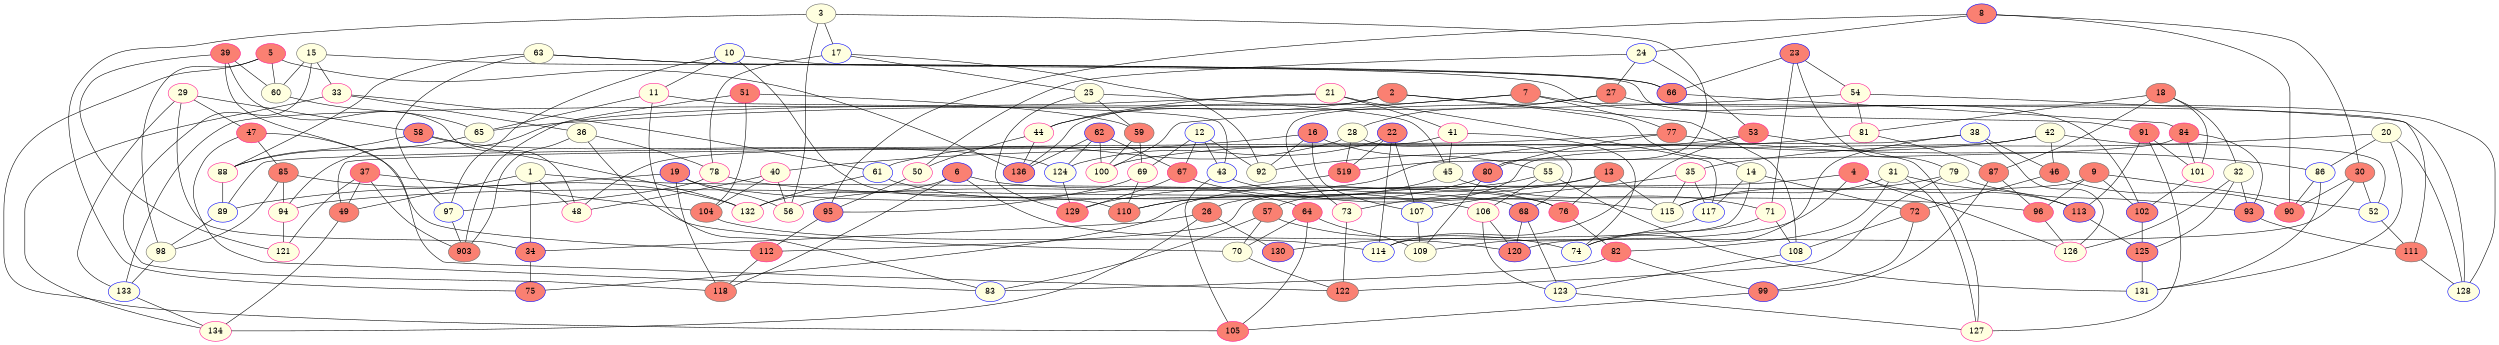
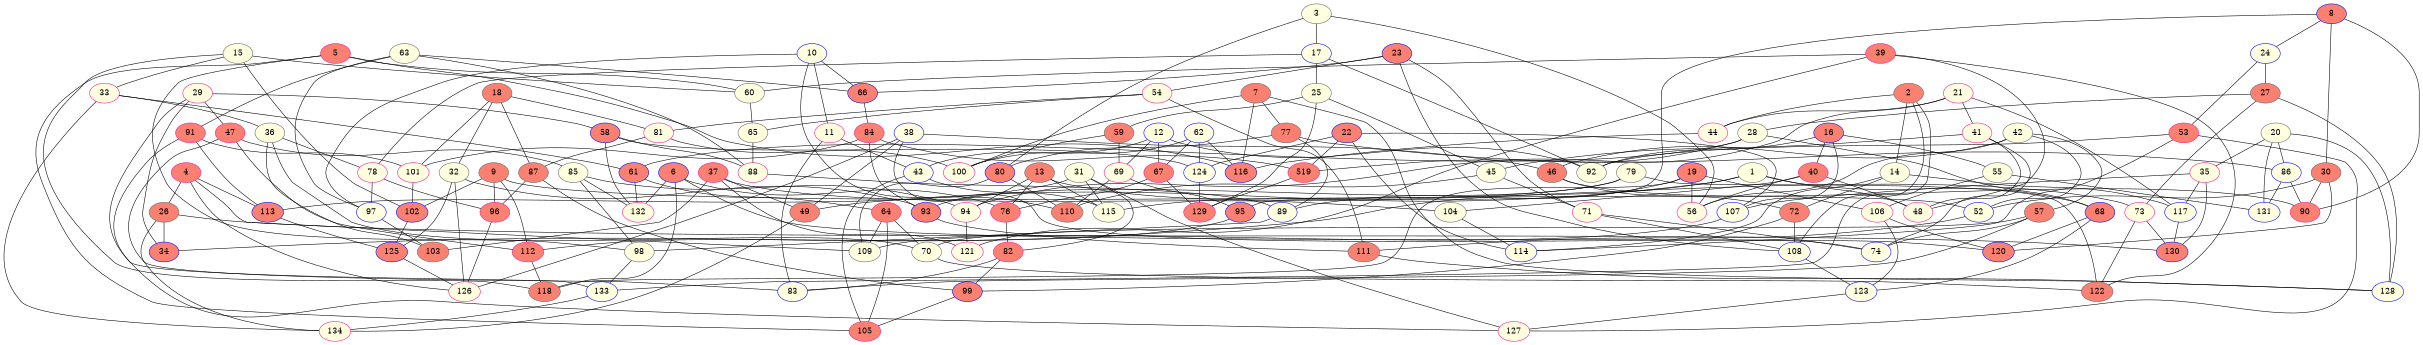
(745, 93) -> none
(567, 113) -> none
(1833, 132) -> (1552, 218)
(1099, 133) -> (1199, 133)
(283, 173) -> (573, 173)
(775, 173) -> (1813, 173)
(878, 173) -> (634, 173)
(918, 173) -> none
(1019, 173) -> (1241, 173)
(1679, 192) -> (2203, 217)
(706, 212) -> (1450, 212)
none -> (2156, 232)
(464, 252) -> (433, 252)
(2142, 272) -> (428, 272)
(530, 292) -> none
